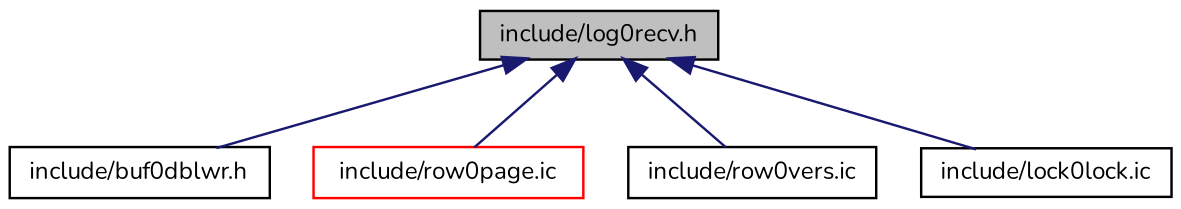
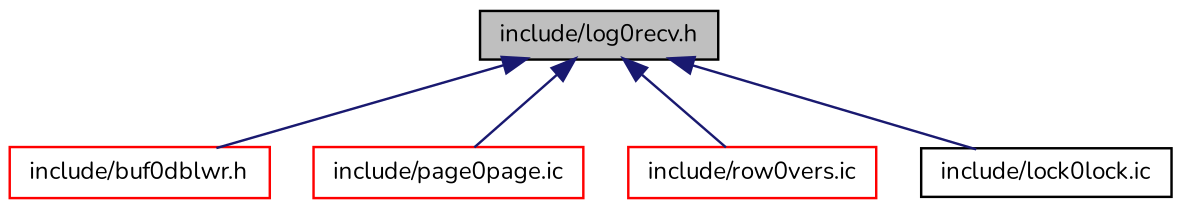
(140, 173) -> (140, 173)
(448, 173) -> (448, 173)
(752, 173) -> (752, 173)
